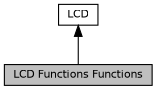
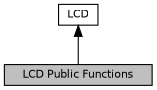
(78, 75) -> (78, 75)
